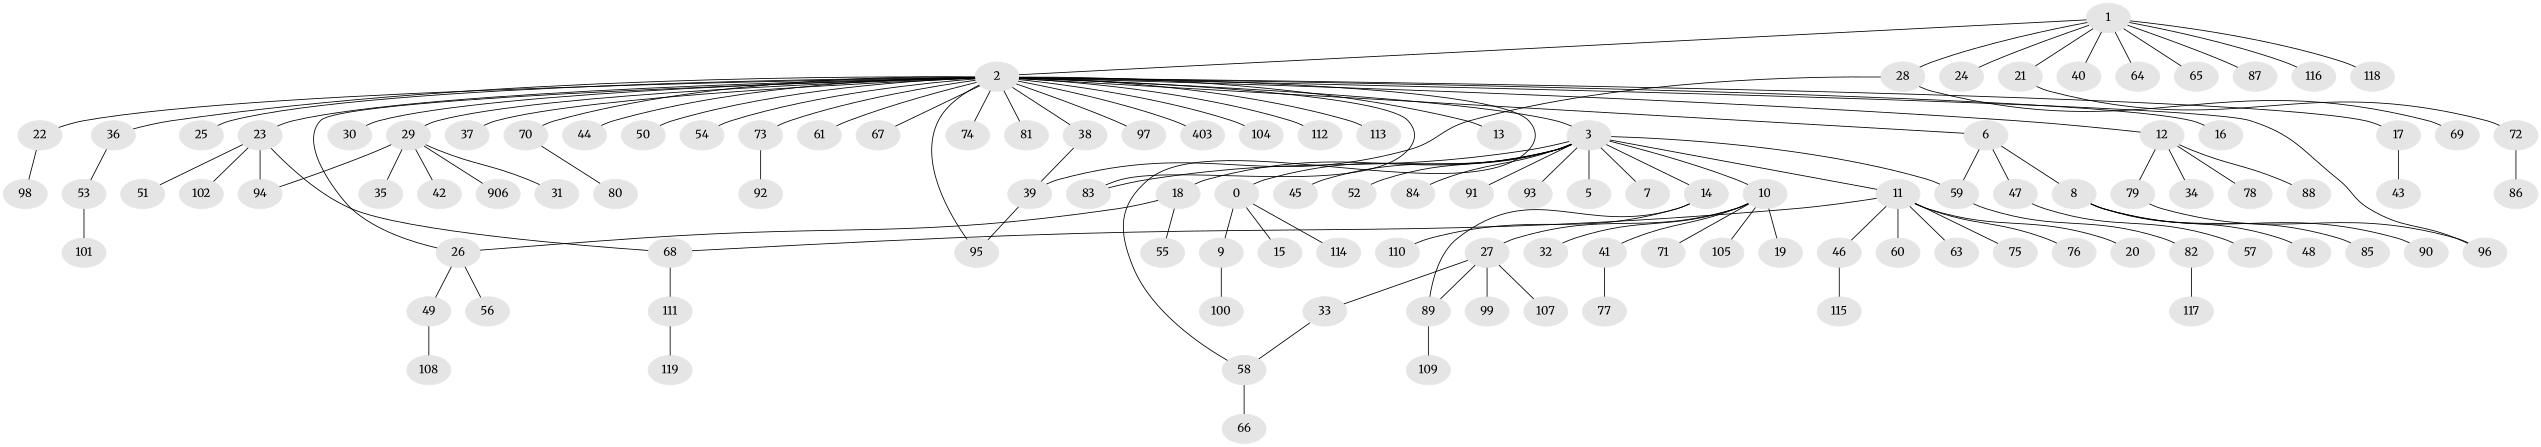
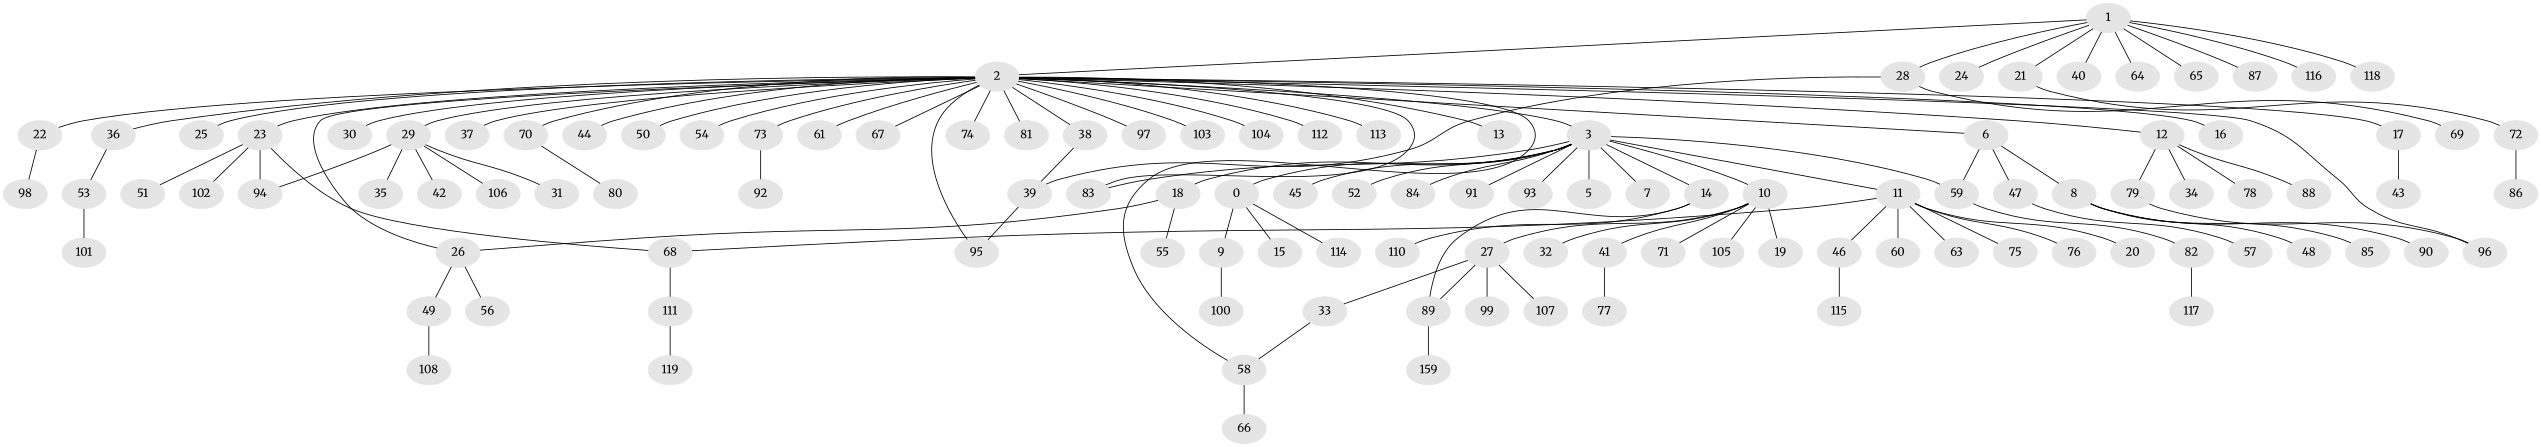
(1203, 135) -> (1203, 135)
(498, 194) -> (498, 194)
(1428, 370) -> (1428, 370)
